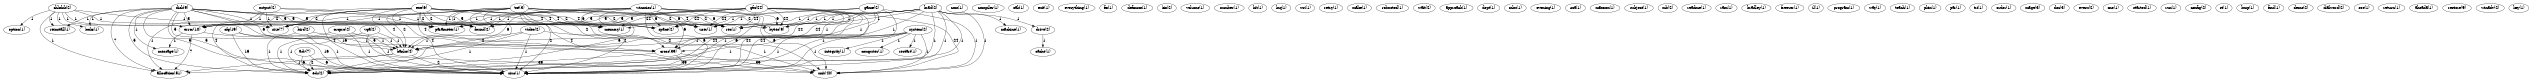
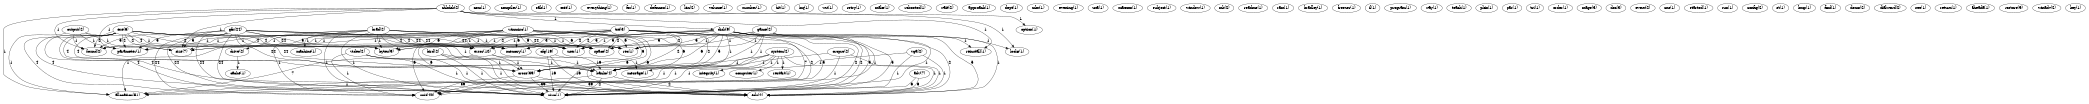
none -> (1195, 8)
(118, 25) -> (586, 23)
none -> (212, 51)
